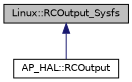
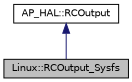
(66, 46) -> (66, 46)
